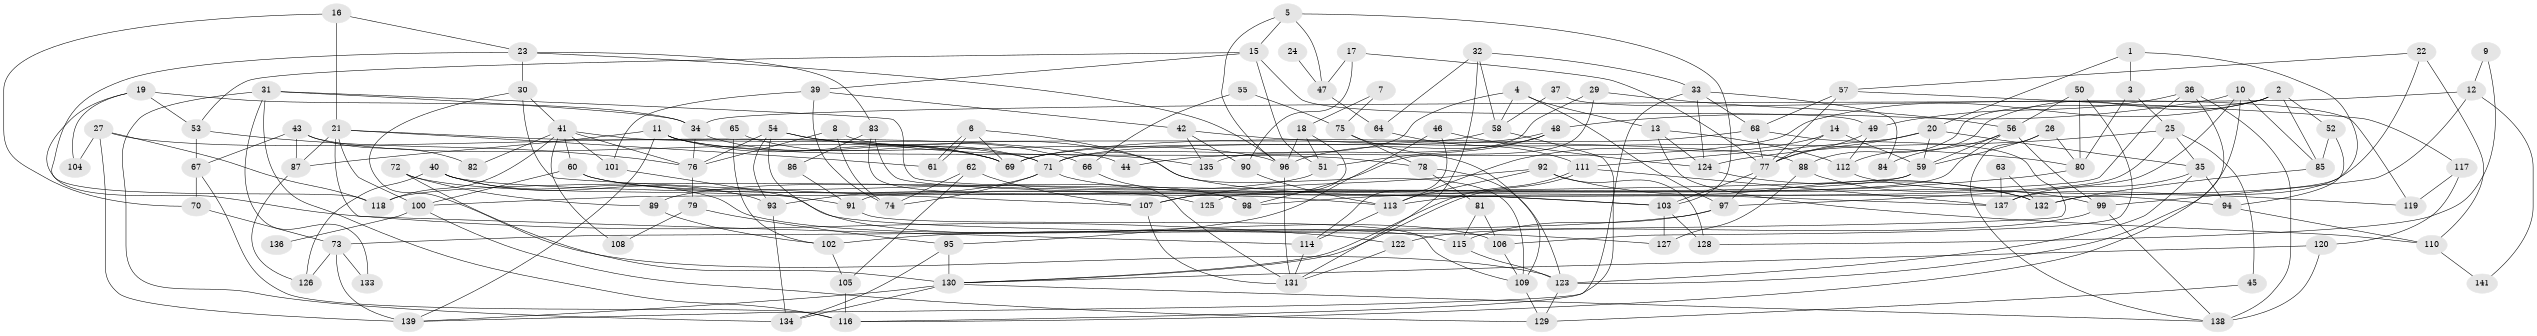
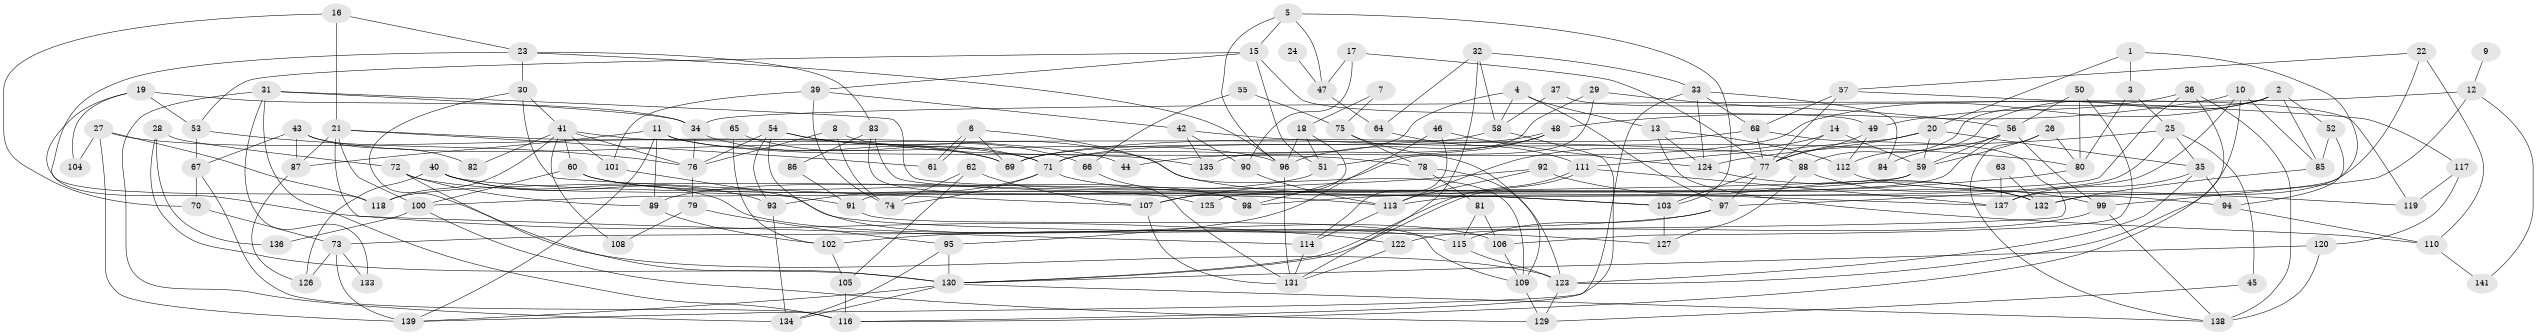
none -> (158, 129)
(834, 149) -> (656, 168)
(1704, 245) -> none
